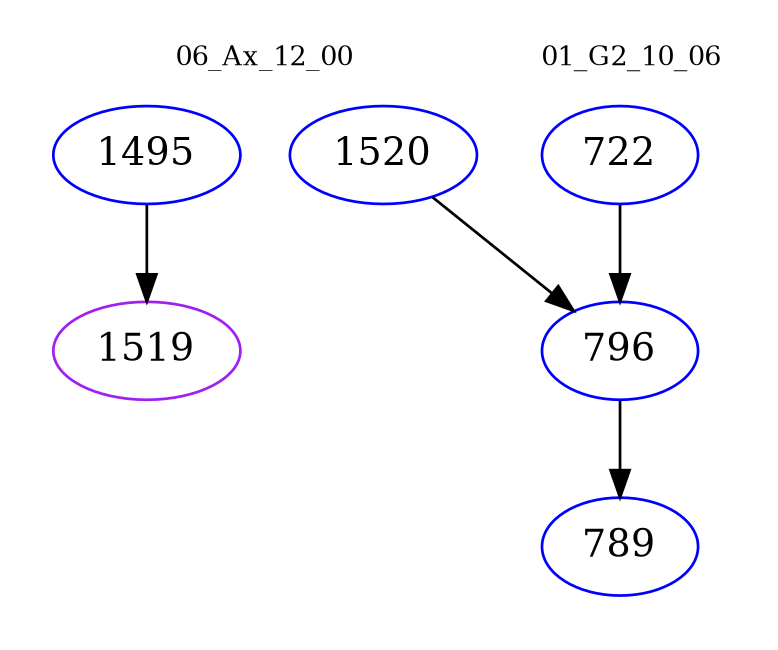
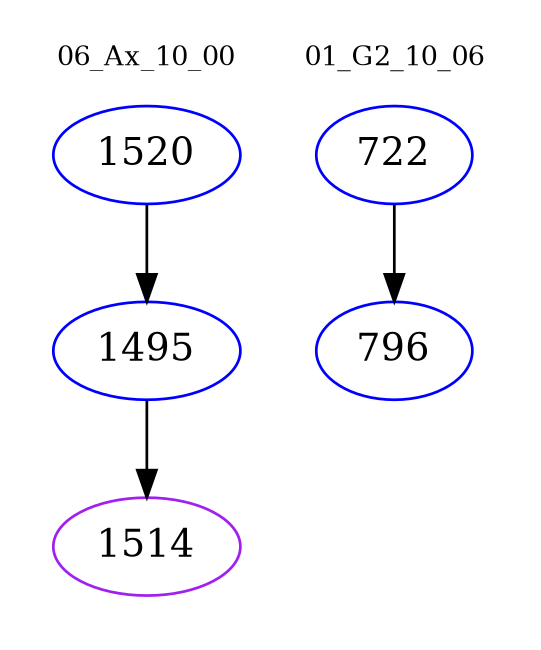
(265, 58) -> (147, 58)
(480, 236) -> (147, 240)
(147, 351) -> (147, 547)
(620, 547) -> none
